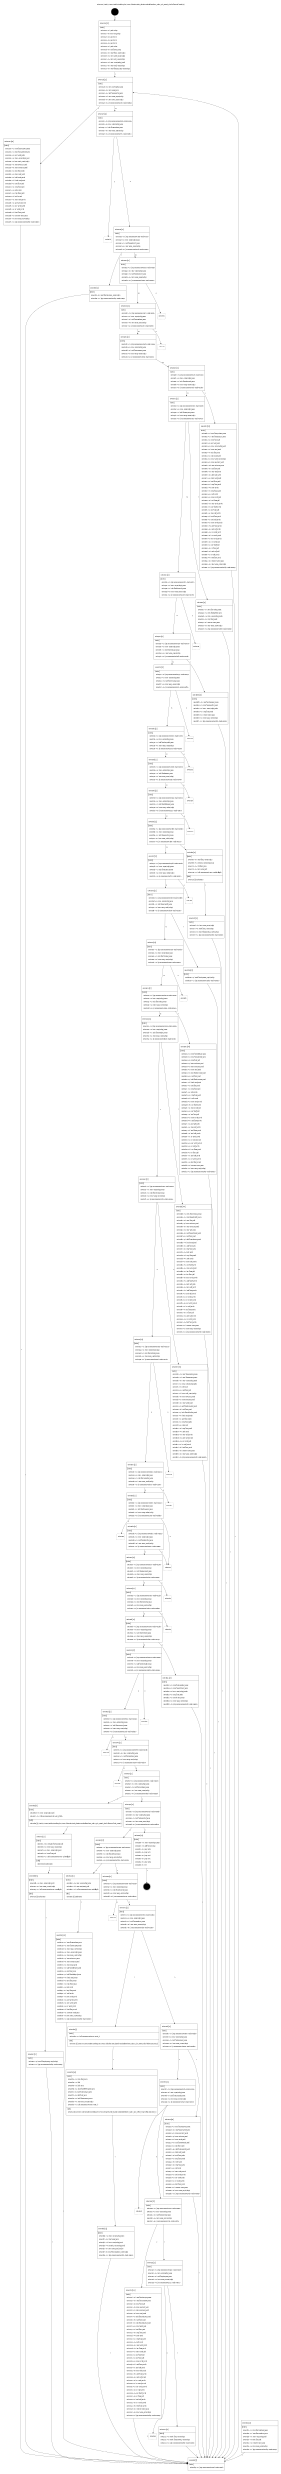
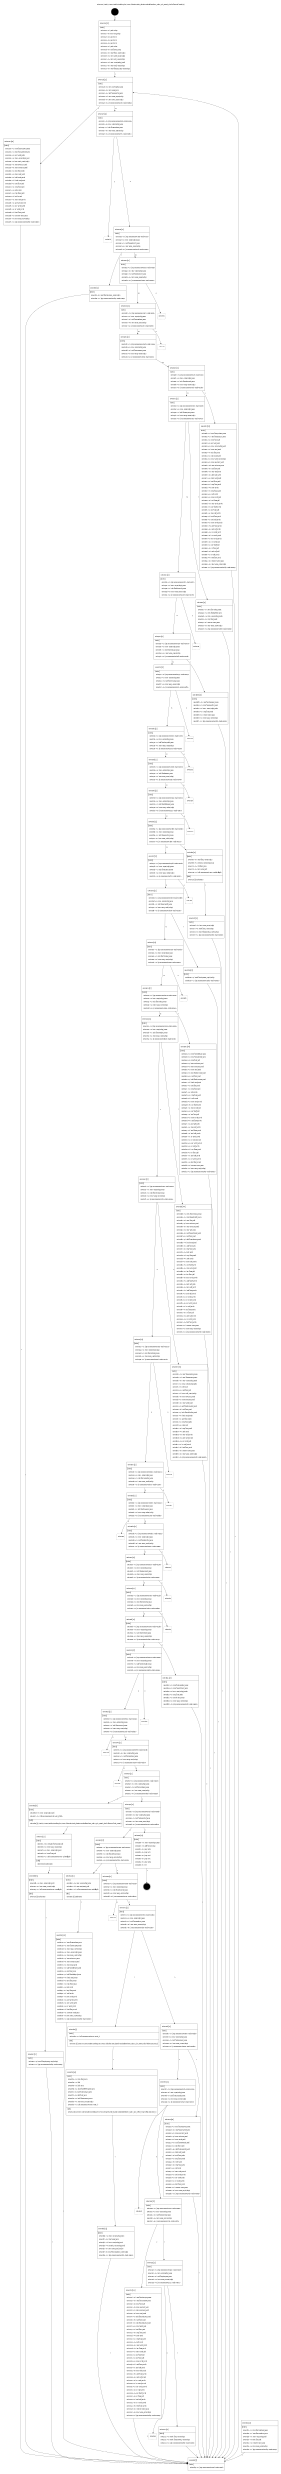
(169, 1540) -> (145, 1521)
